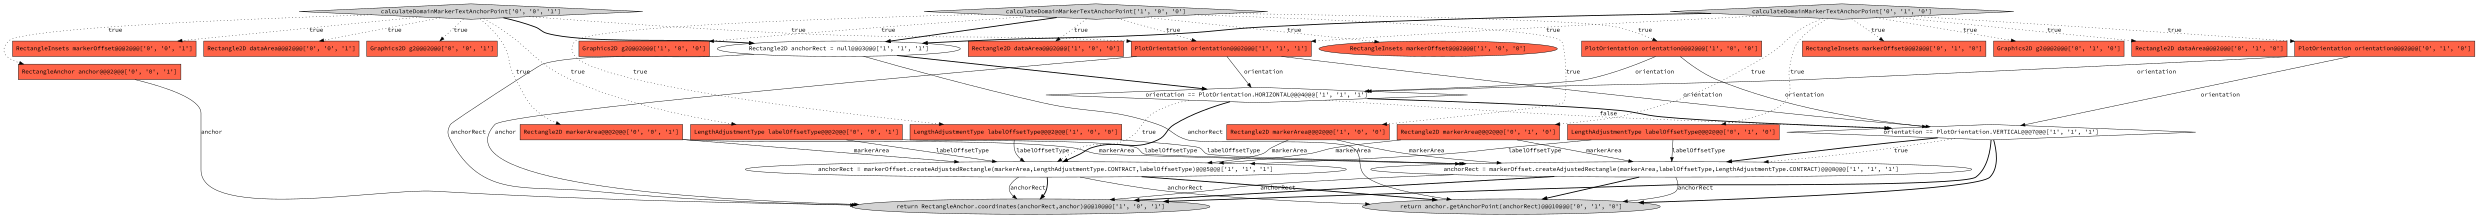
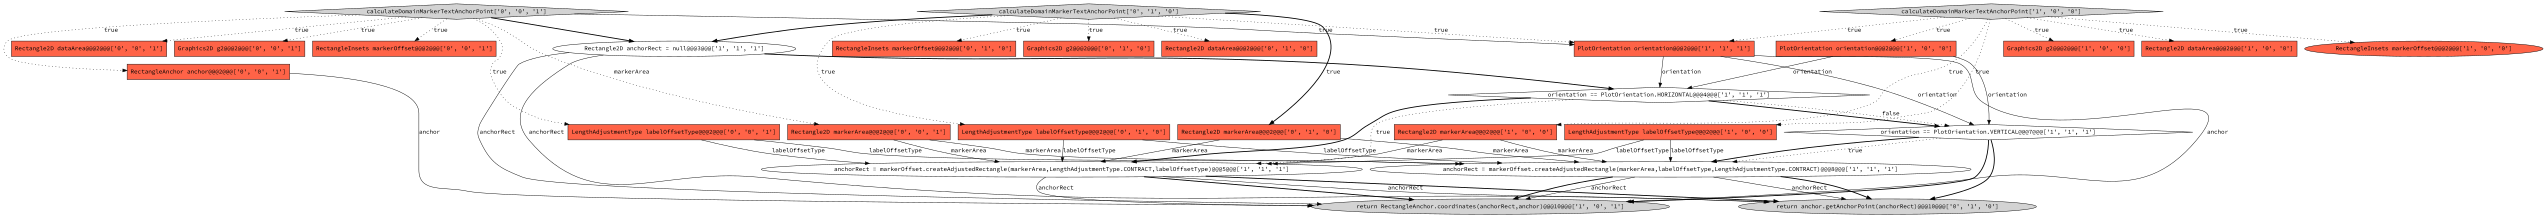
(974, 29) -> none
(828, 35) -> (1072, 24)
(2385, 49) -> none
(523, 72) -> (632, 72)
(1699, 91) -> (1325, 31)
